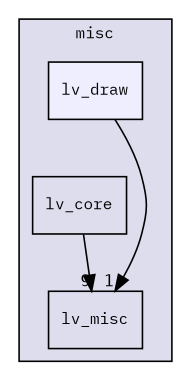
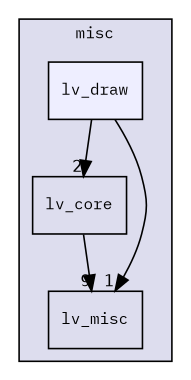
none -> (89, 140)
